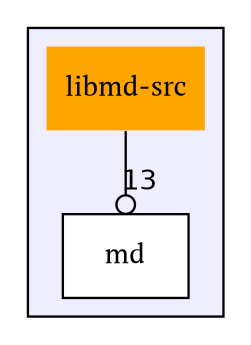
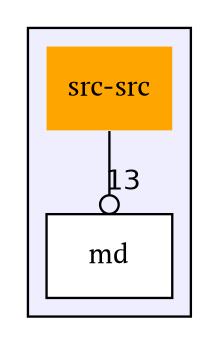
(126, 88) -> (109, 88)
